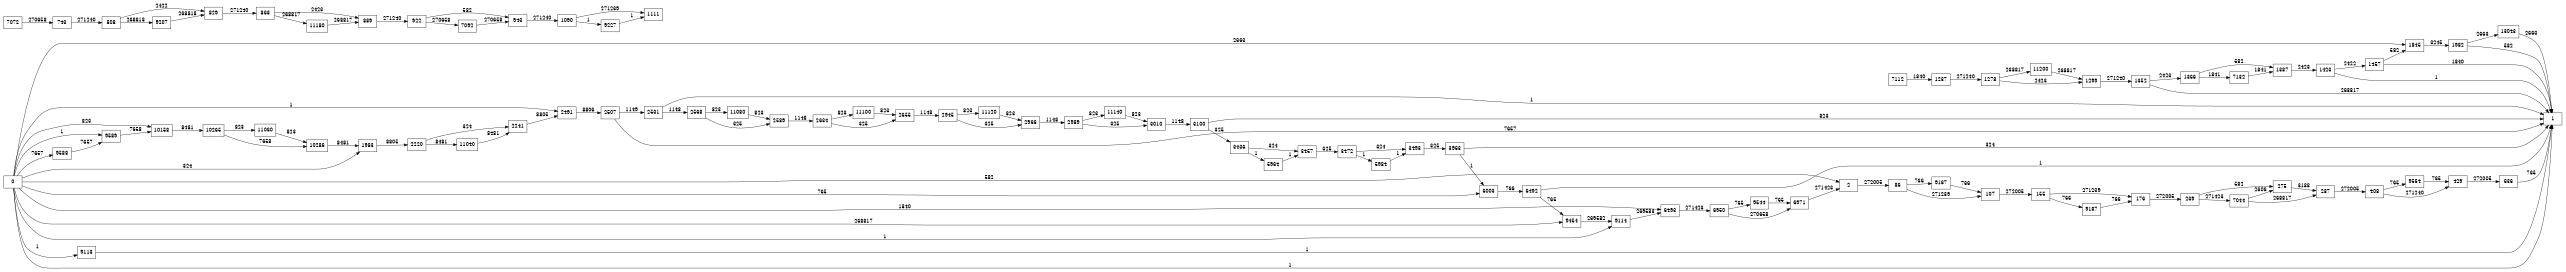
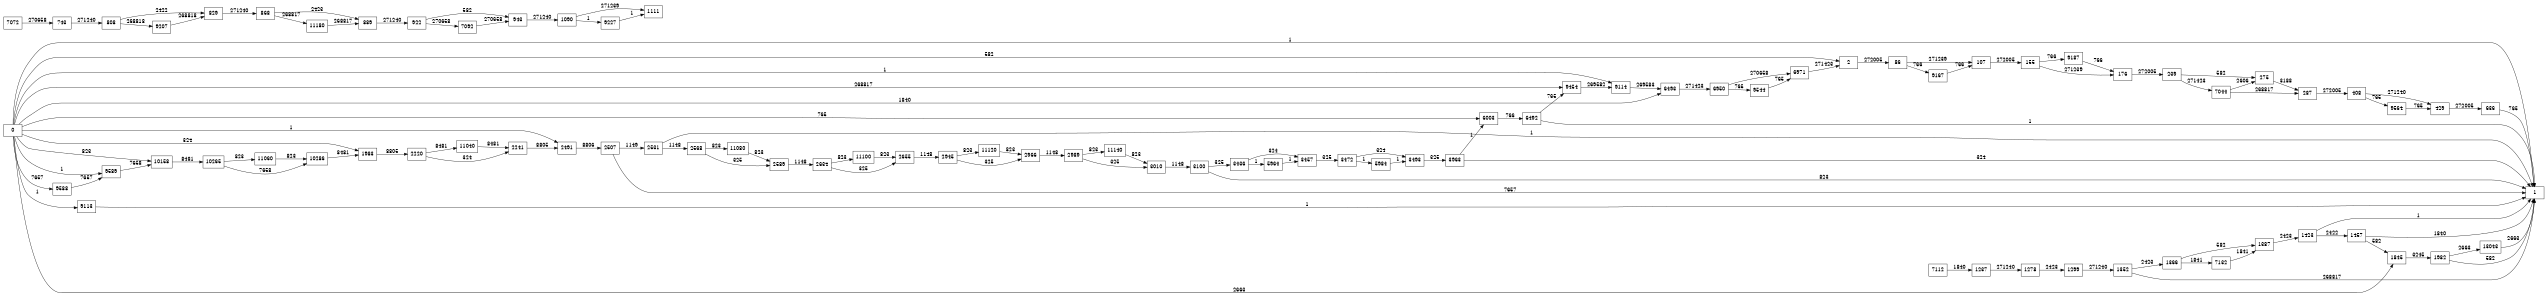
(2041, 69) -> none
